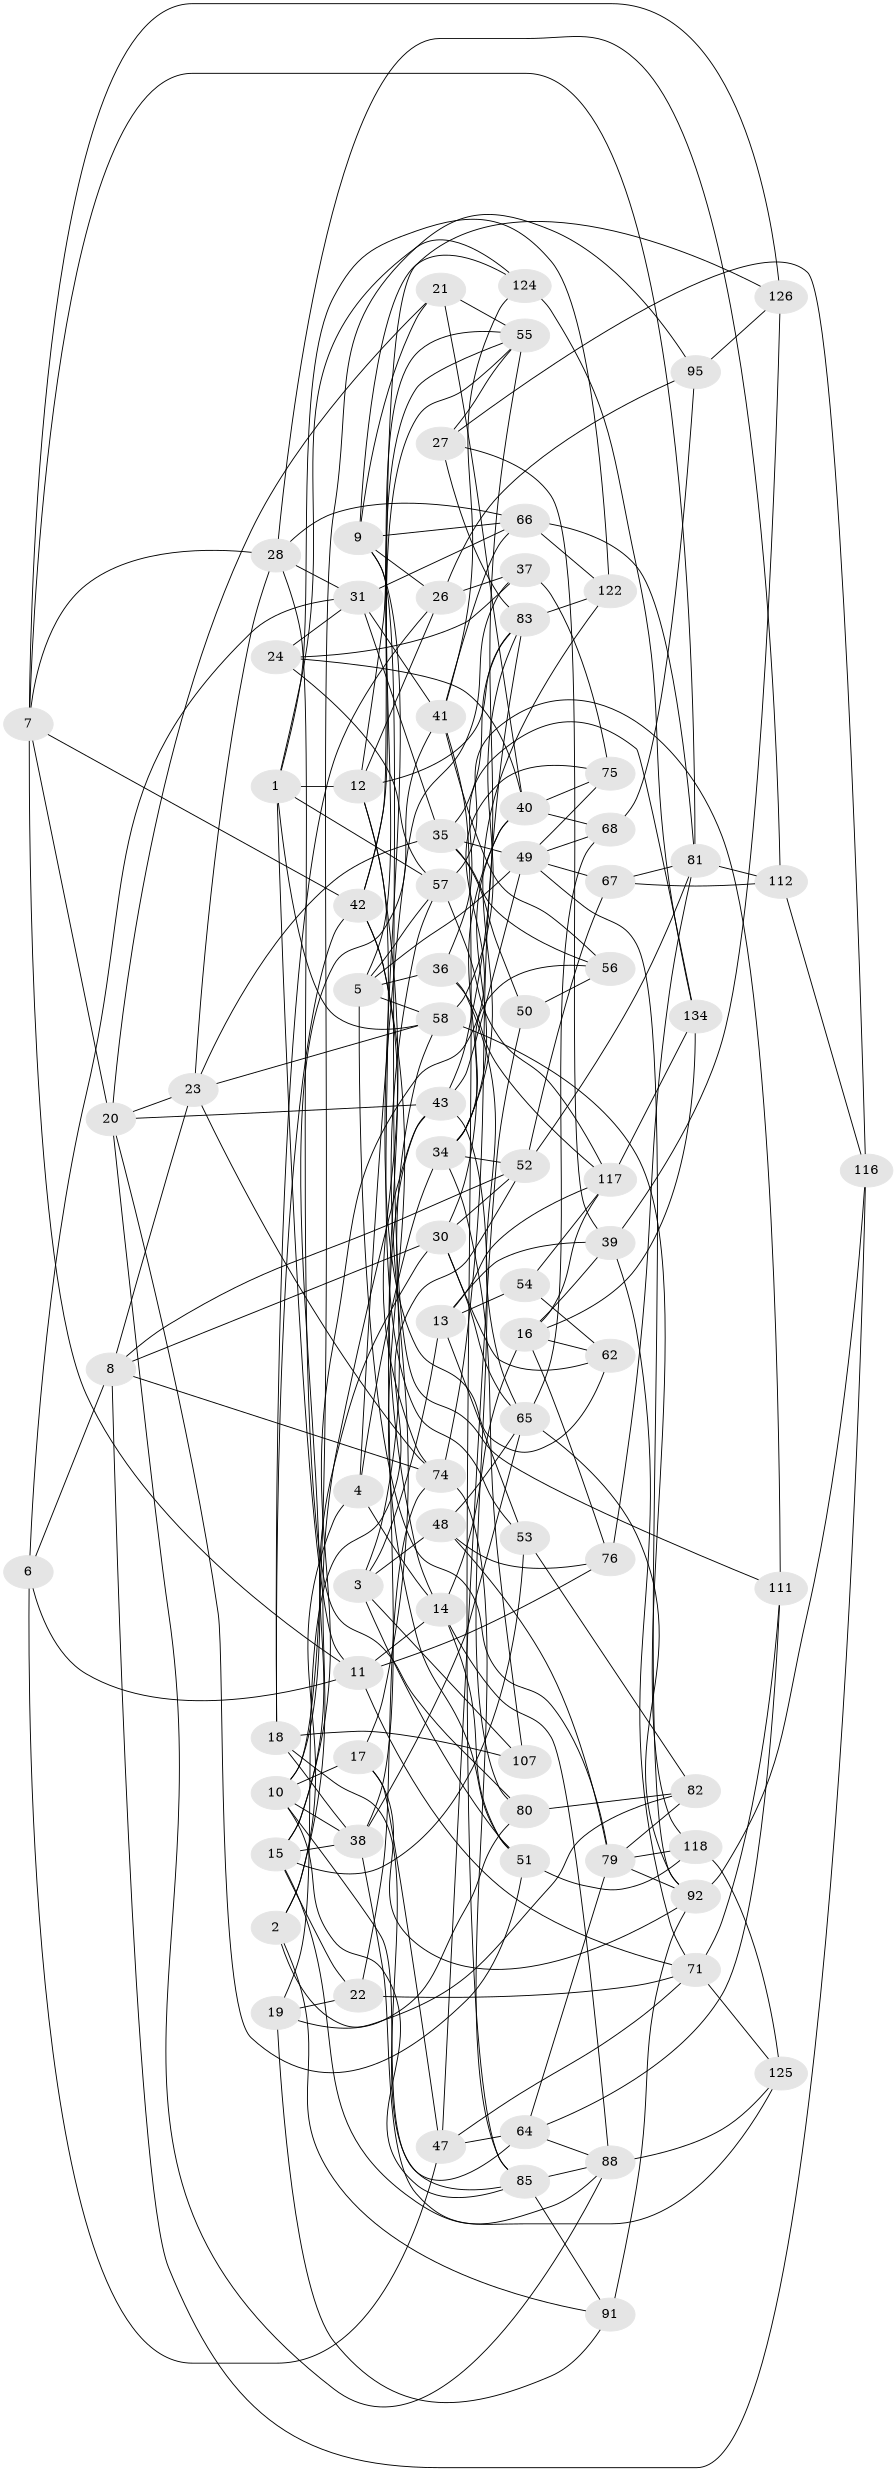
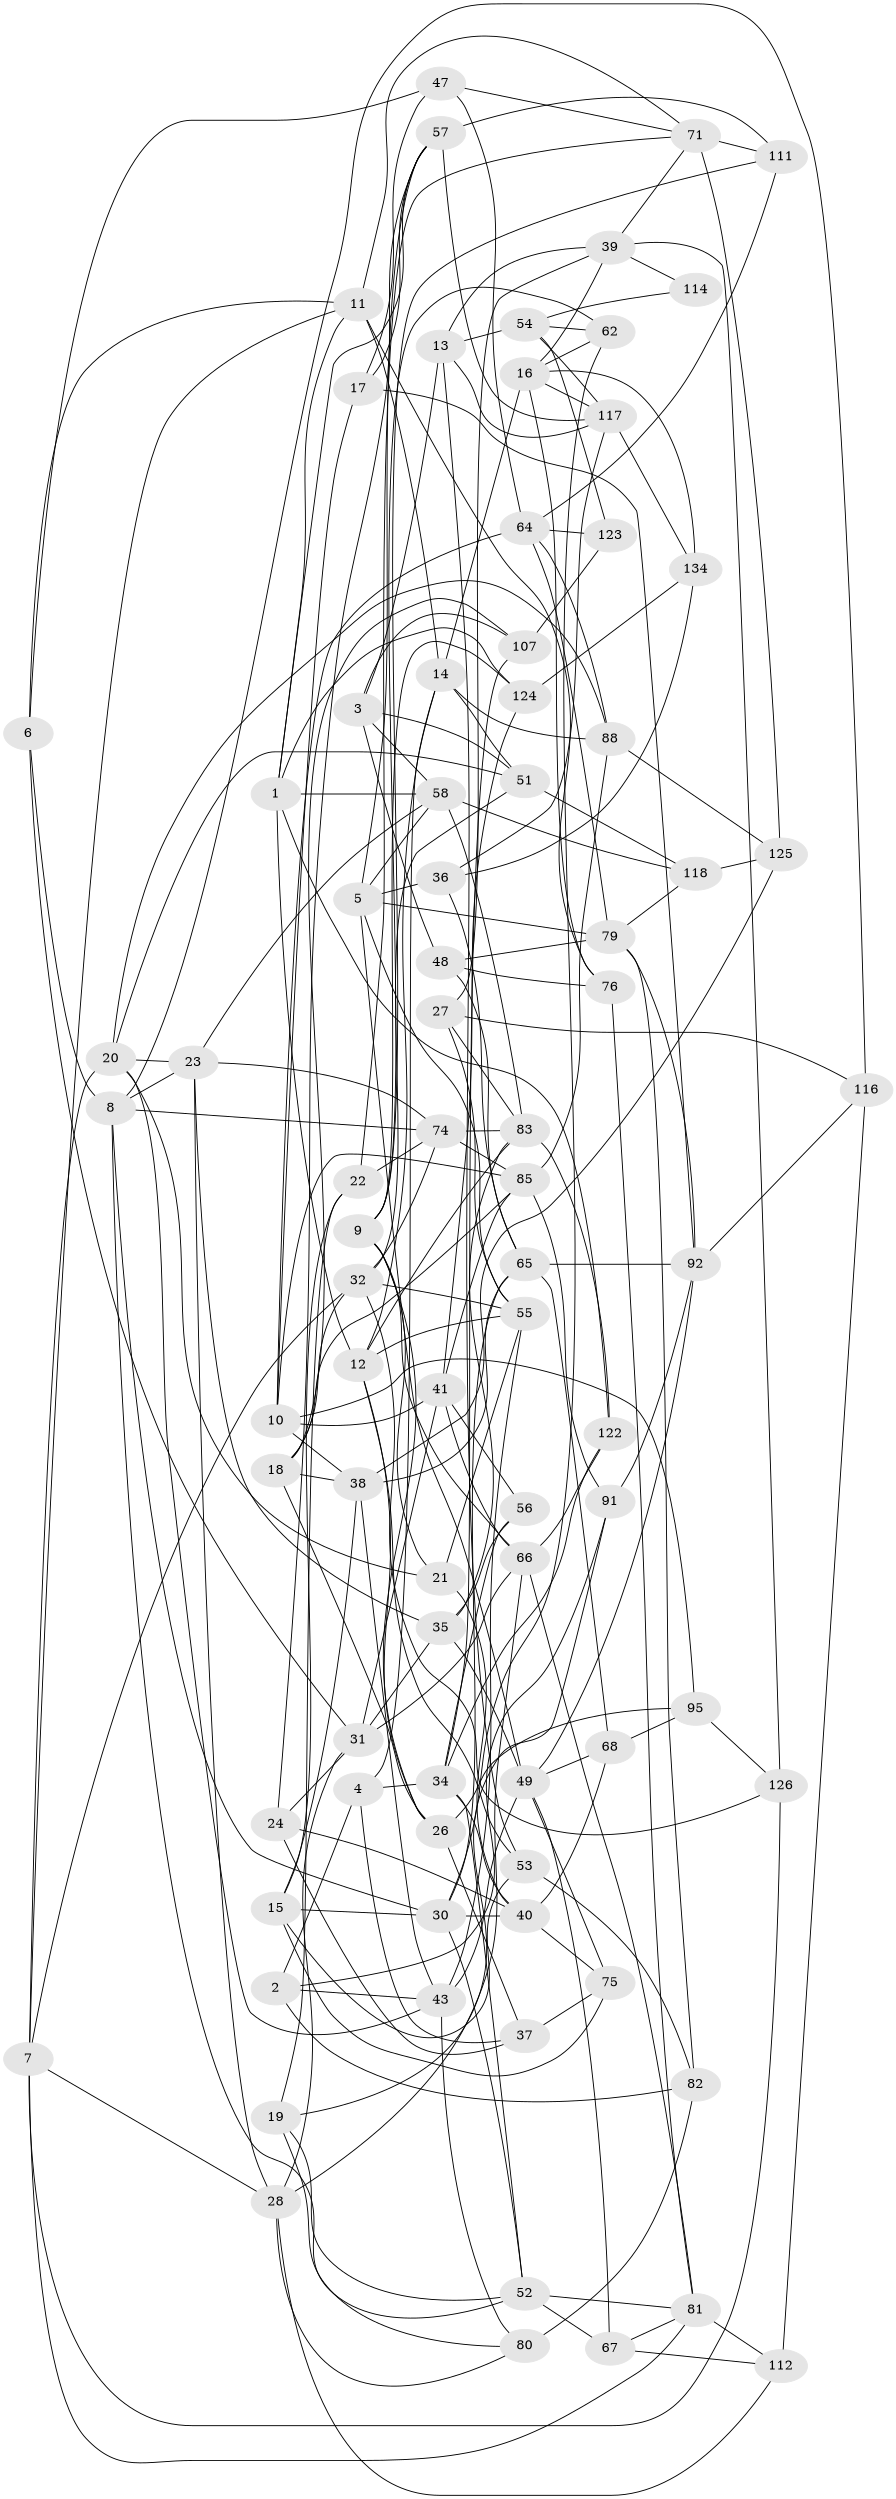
none -> (696, 290)
none -> (610, 536)
(358, 906) -> (358, 1281)
(525, 1012) -> none
(357, 2141) -> none
